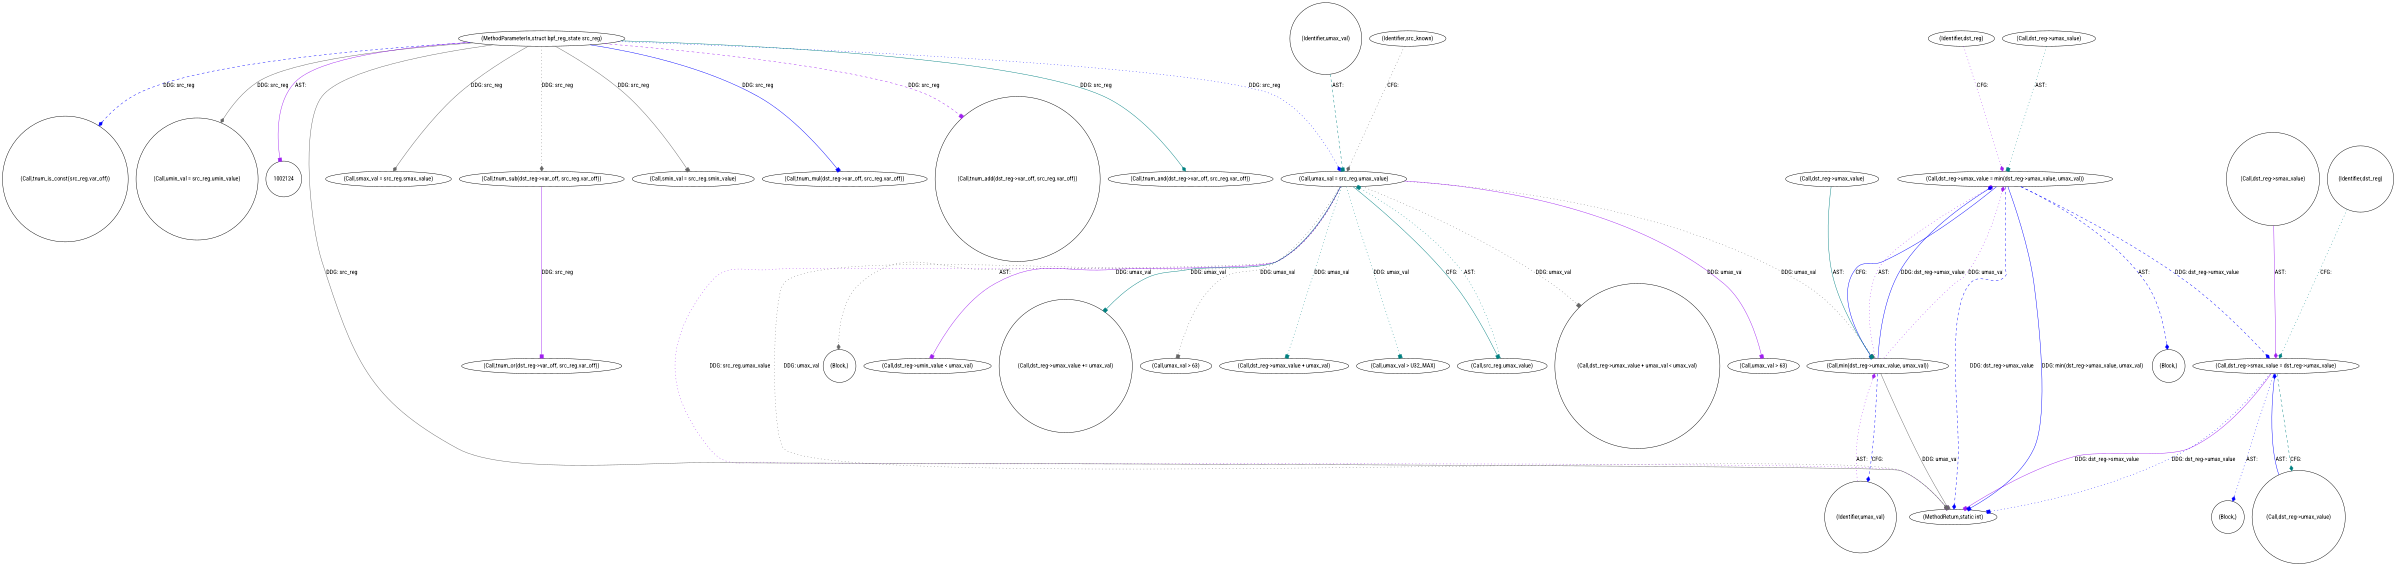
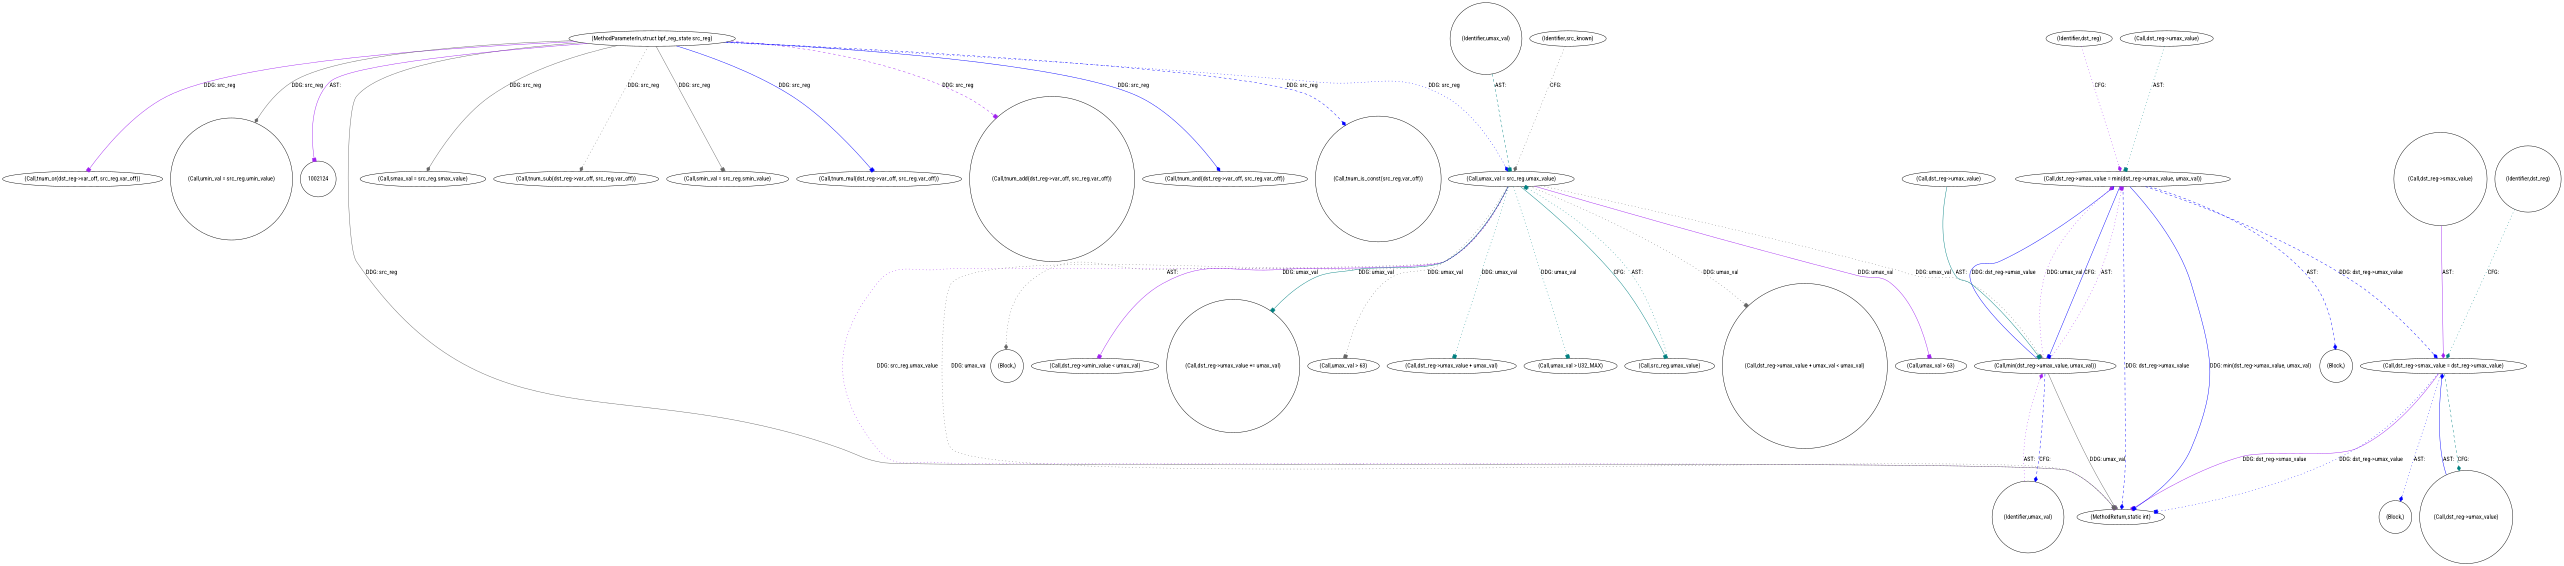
(918, 60) -> (987, 64)
(542, 270) -> (317, 62)
